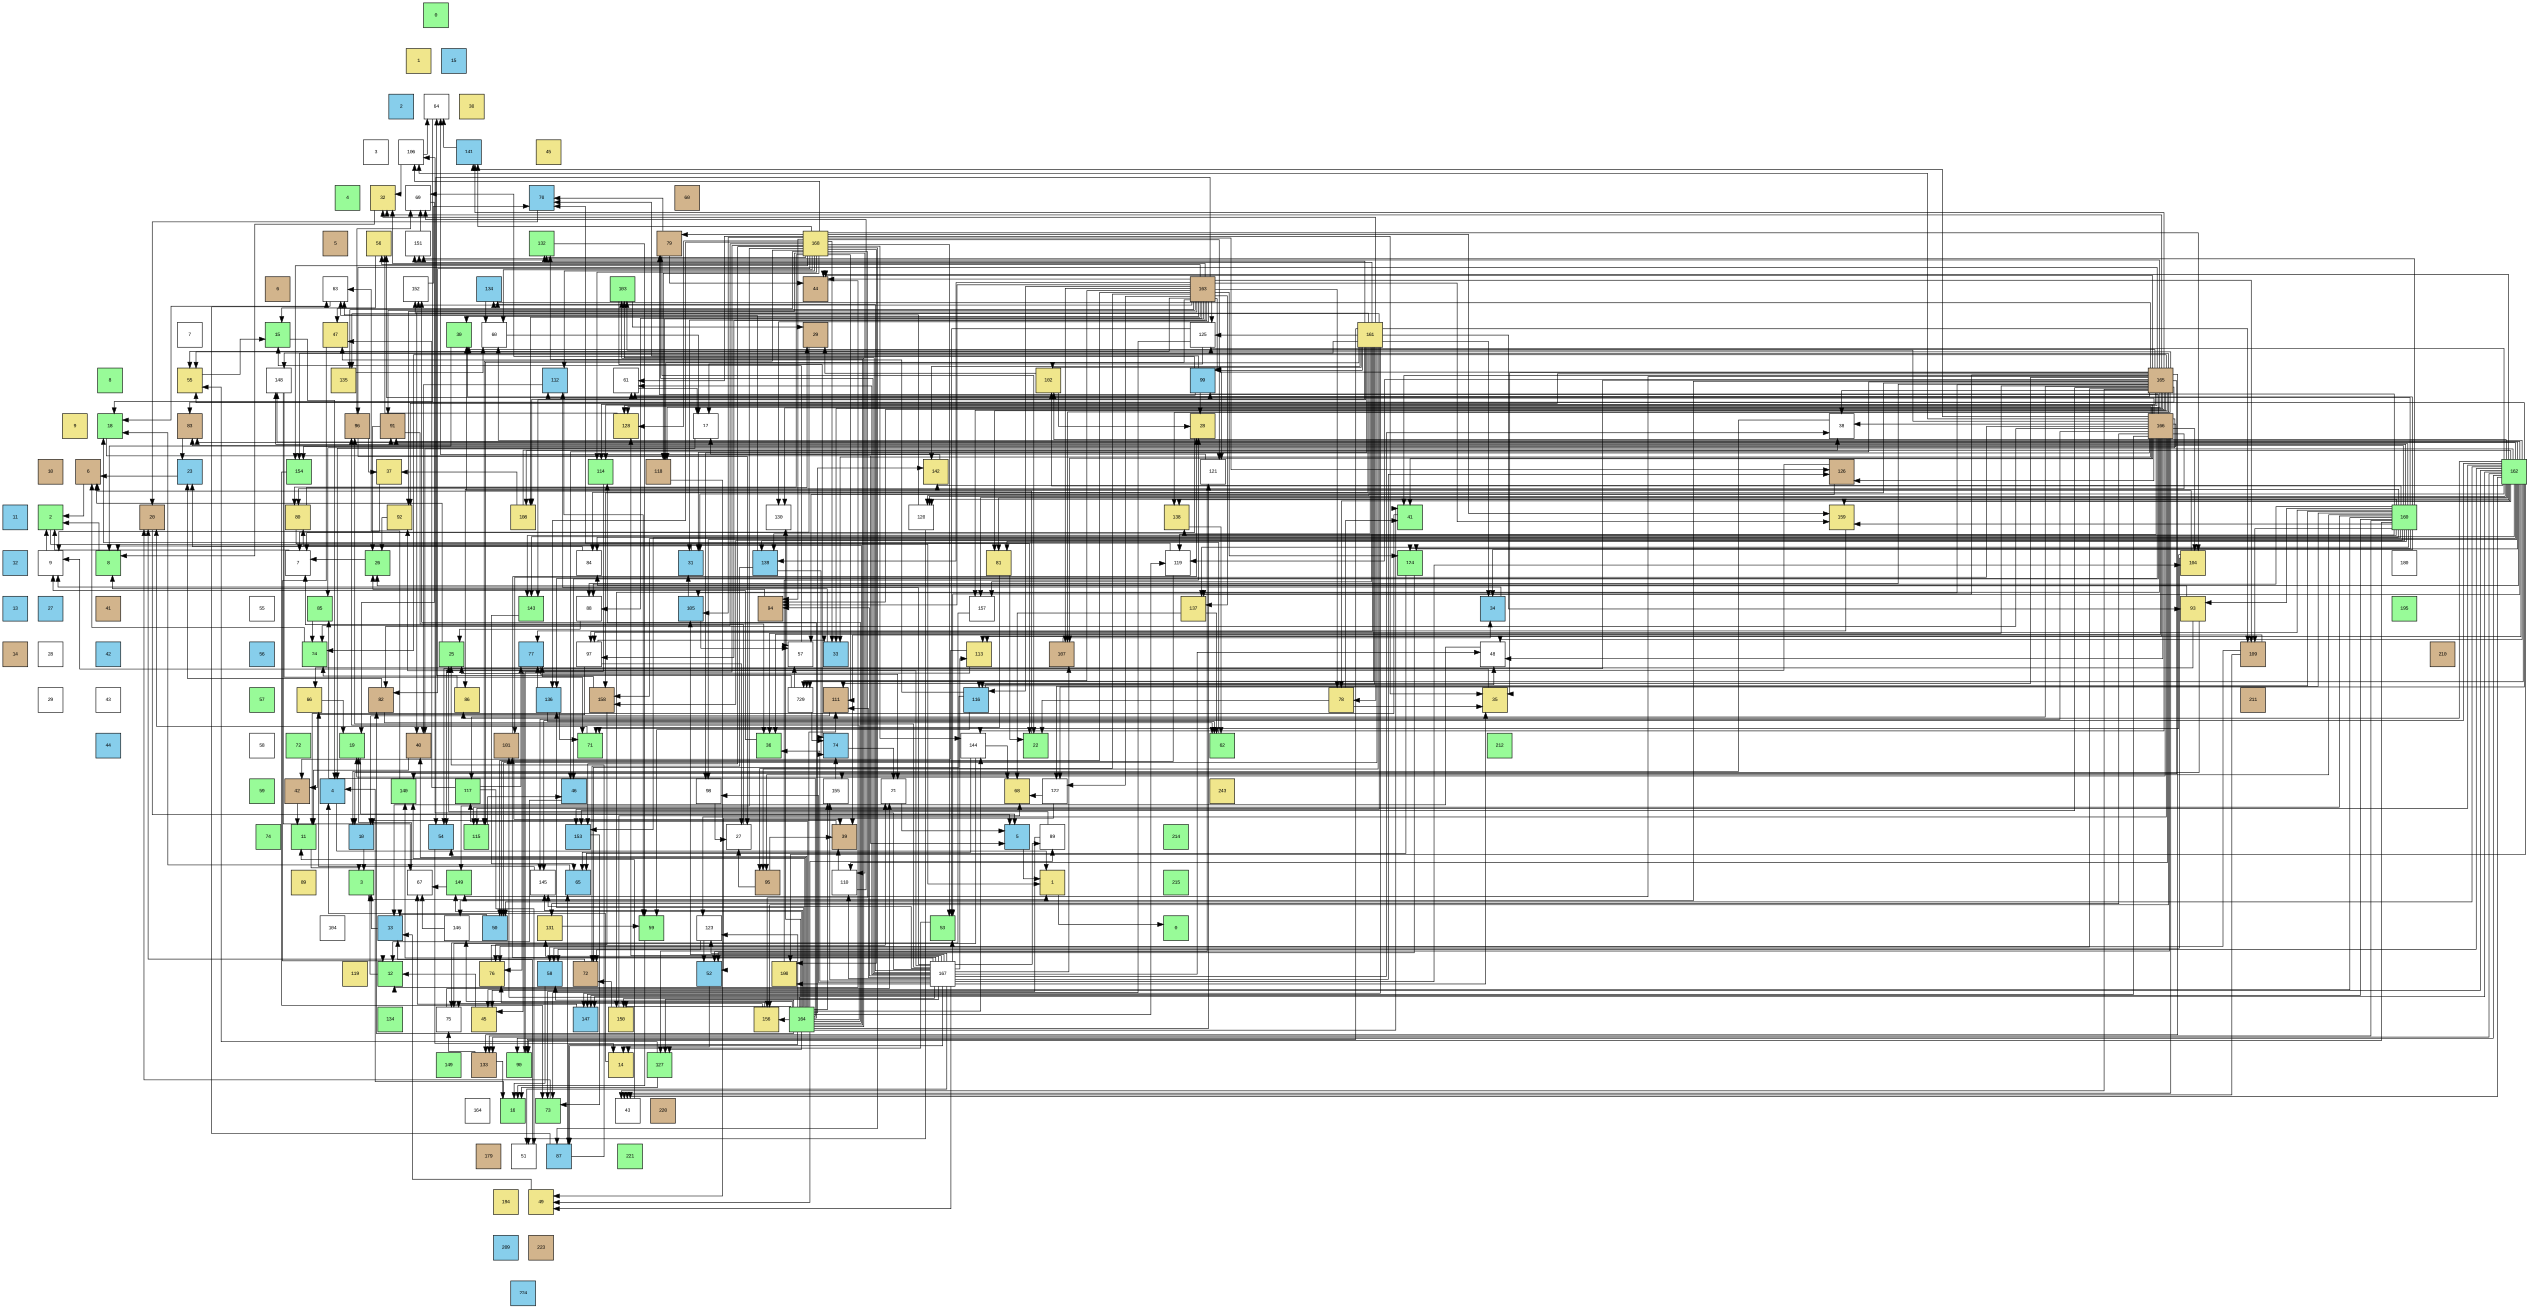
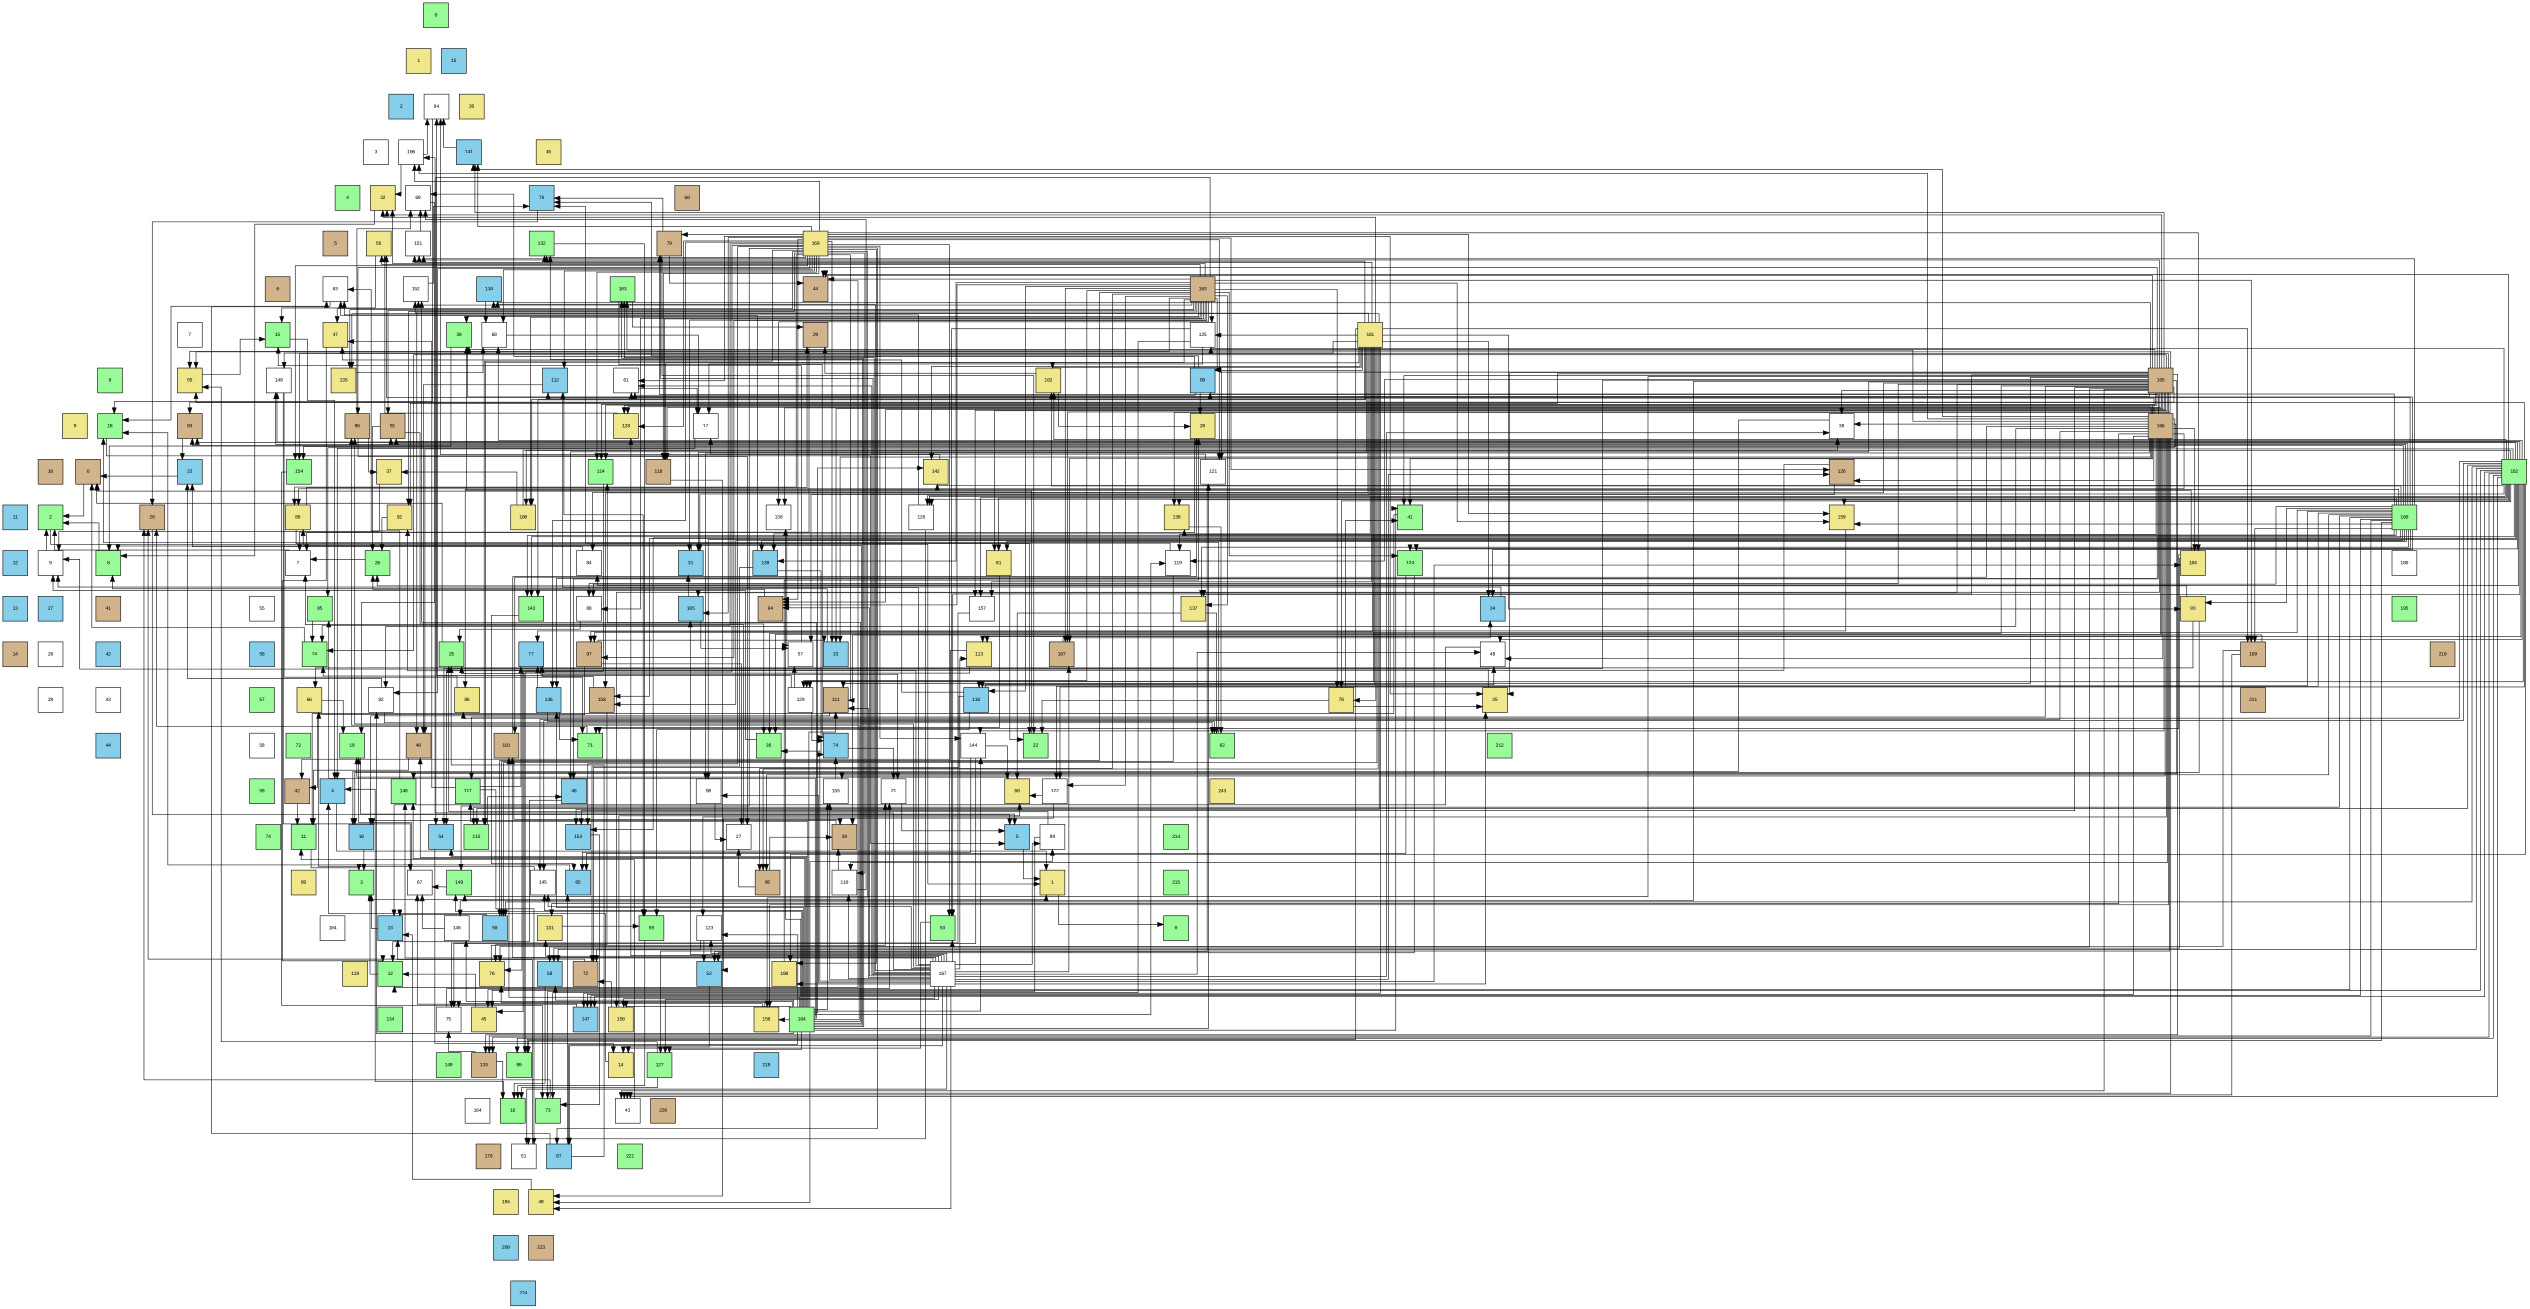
(1498, 537) -> none
(589, 654) -> (589, 654)
(381, 700) -> (381, 700)
(801, 700) -> (801, 700)
none -> (766, 1065)
